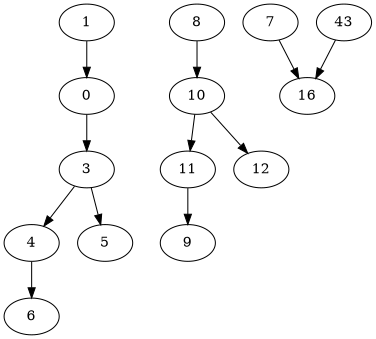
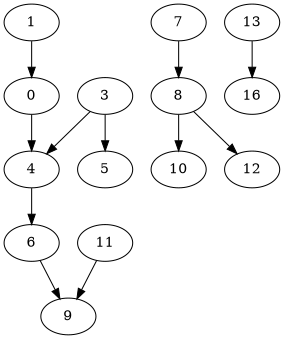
(344, 22) -> (252, 22)
(287, 55) -> (179, 54)
(193, 127) -> none
(87, 128) -> (32, 128)
(226, 129) -> (212, 129)
none -> (48, 275)
